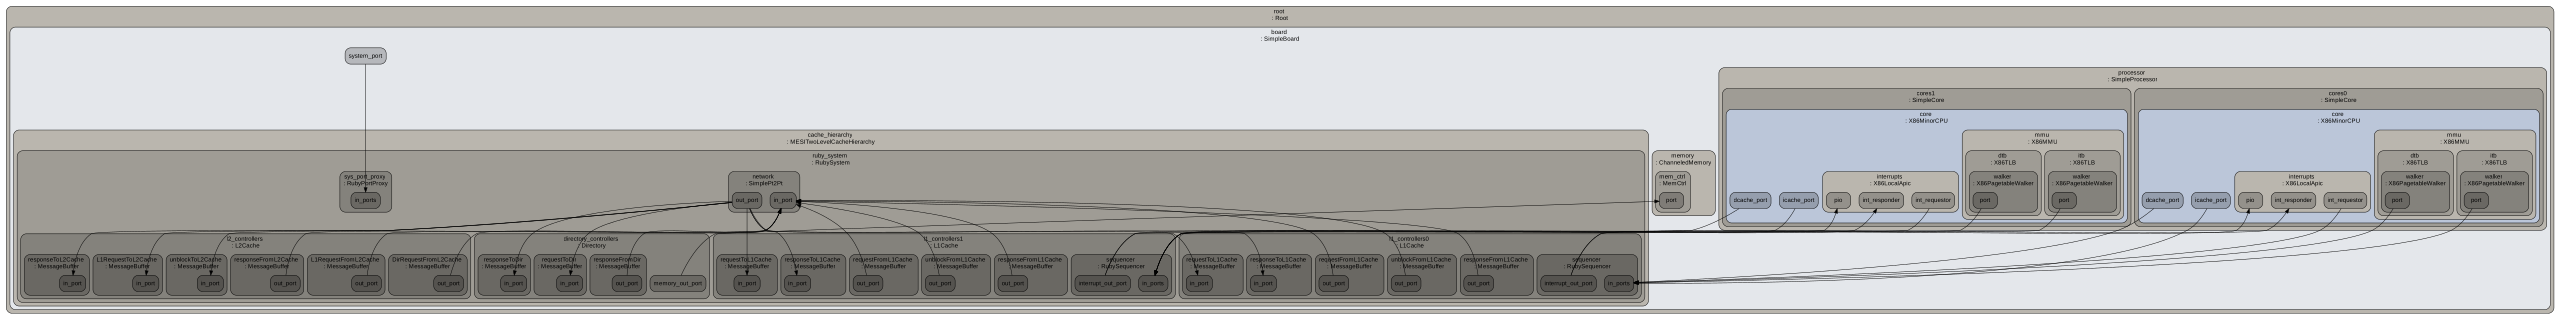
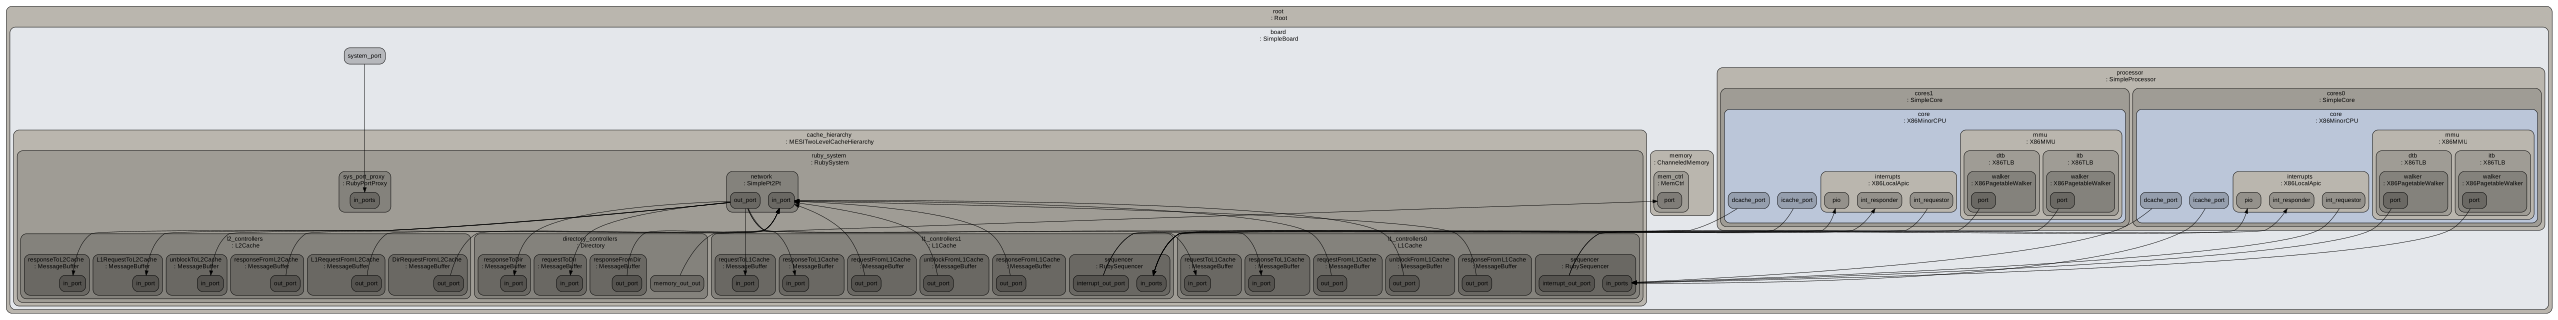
(678, 283) -> (677, 283)
